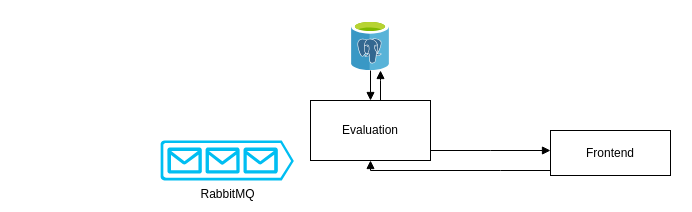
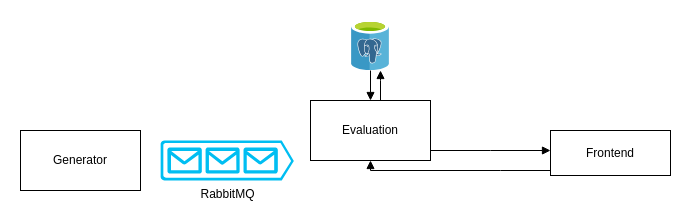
none -> (81, 161)
